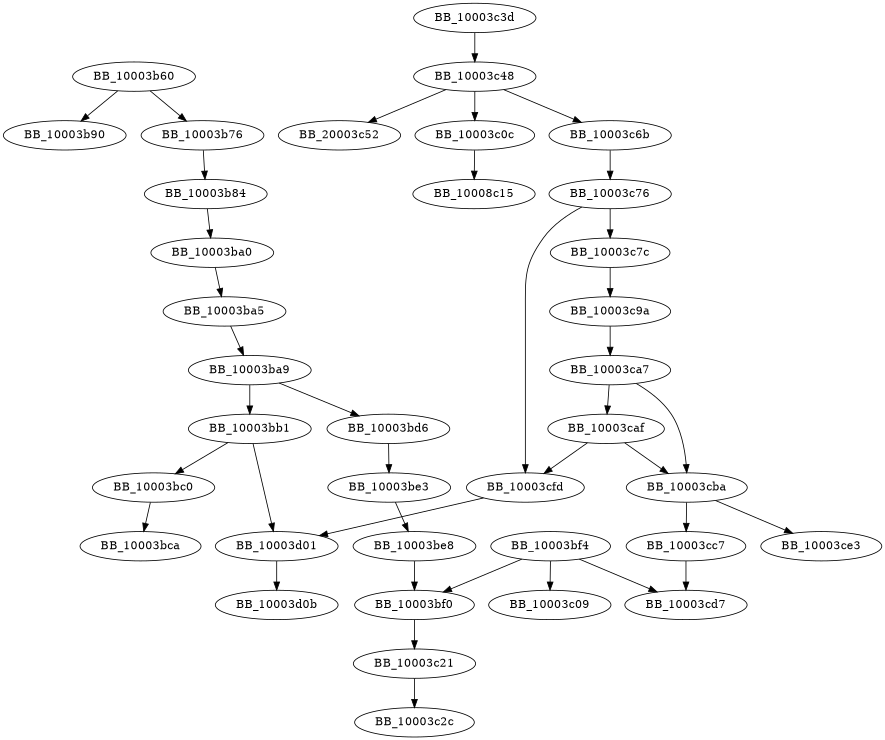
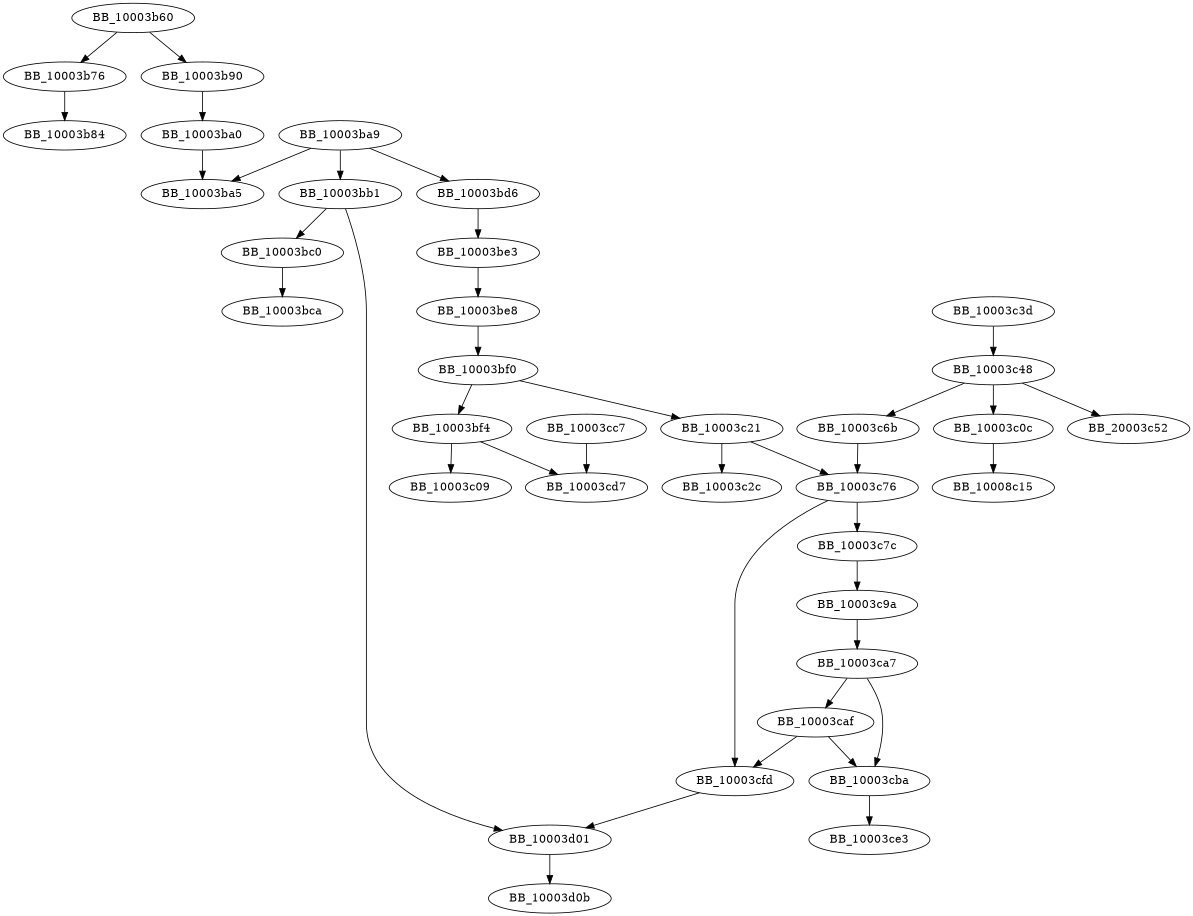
(209, 219) -> (203, 102)
(235, 337) -> (275, 163)
none -> (786, 457)
(686, 513) -> none
(486, 574) -> (467, 396)
